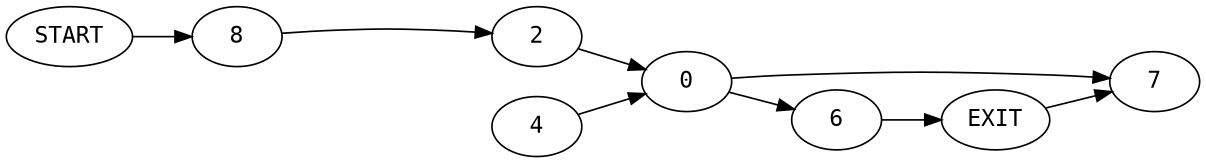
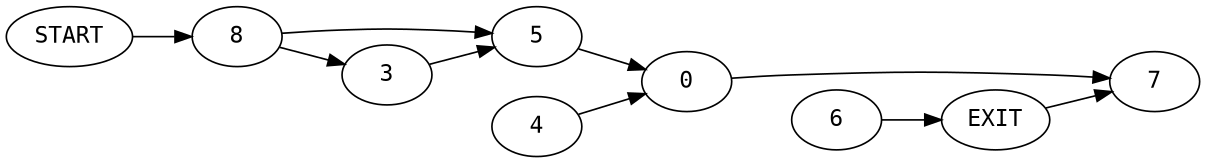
(537, 37) -> (537, 37)
none -> (387, 75)
(754, 99) -> none
